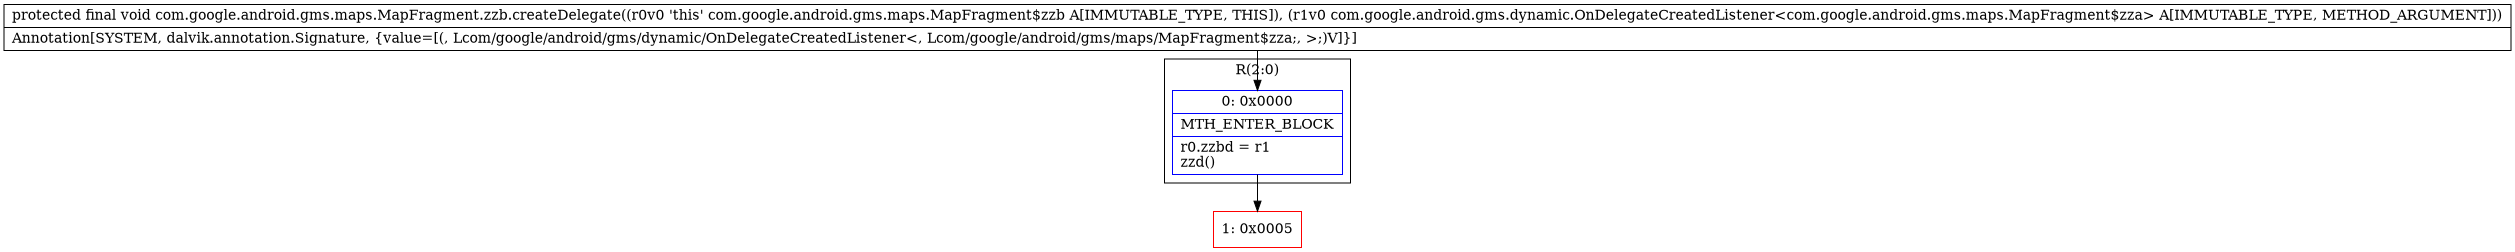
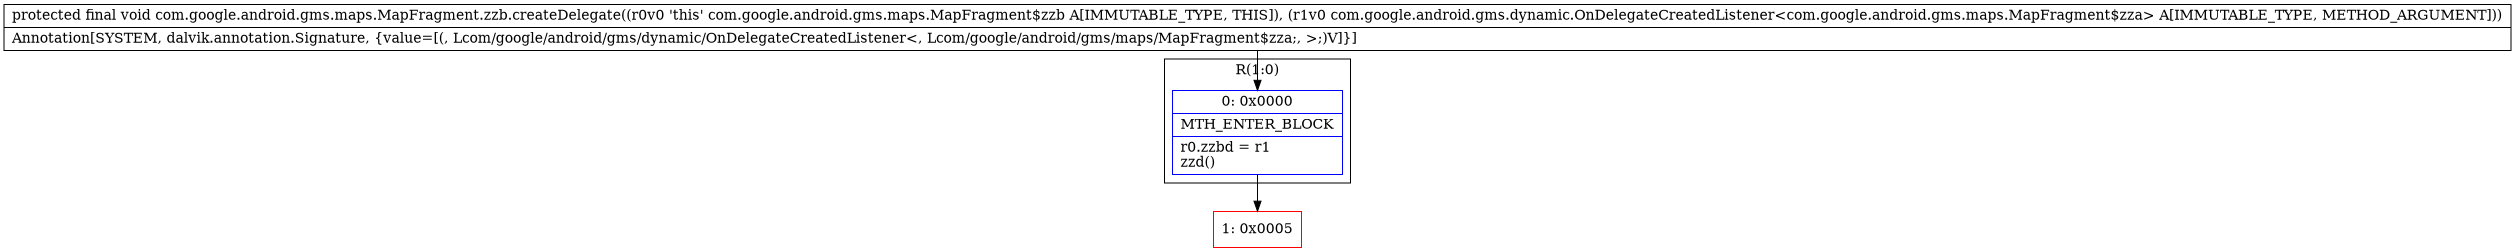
(1258, 70) -> (1258, 70)
